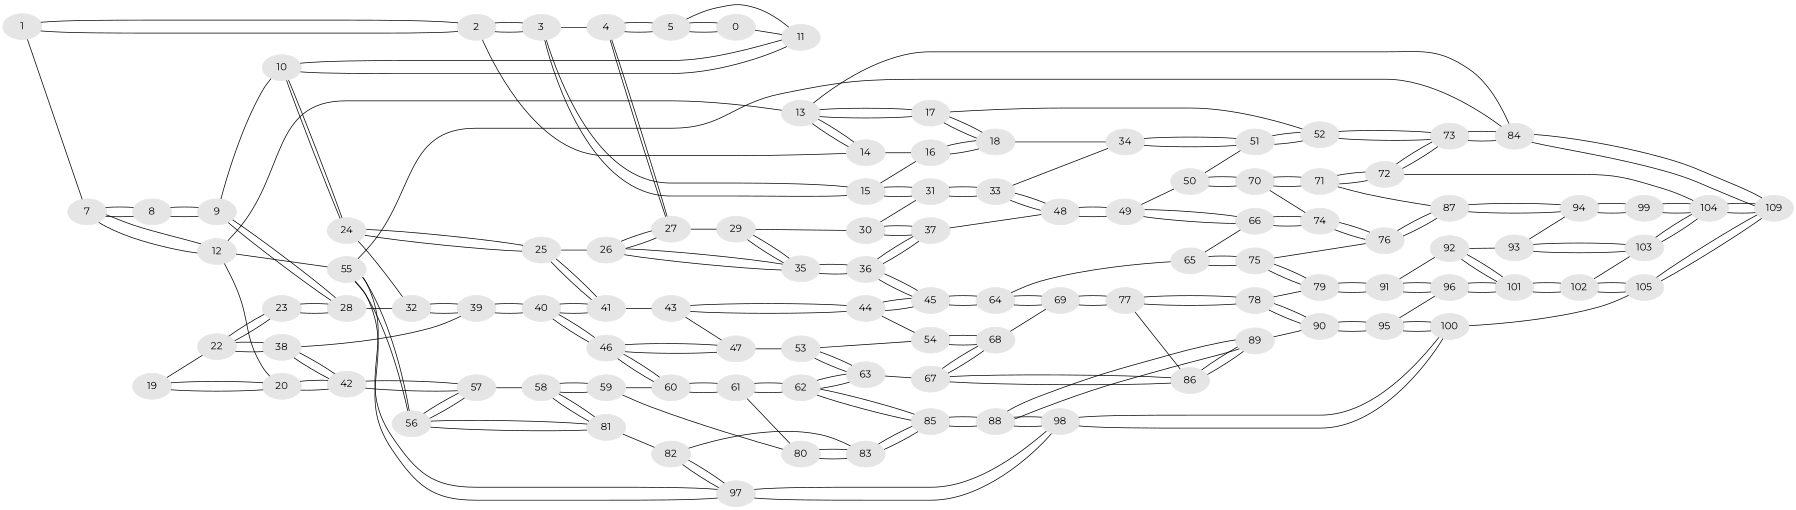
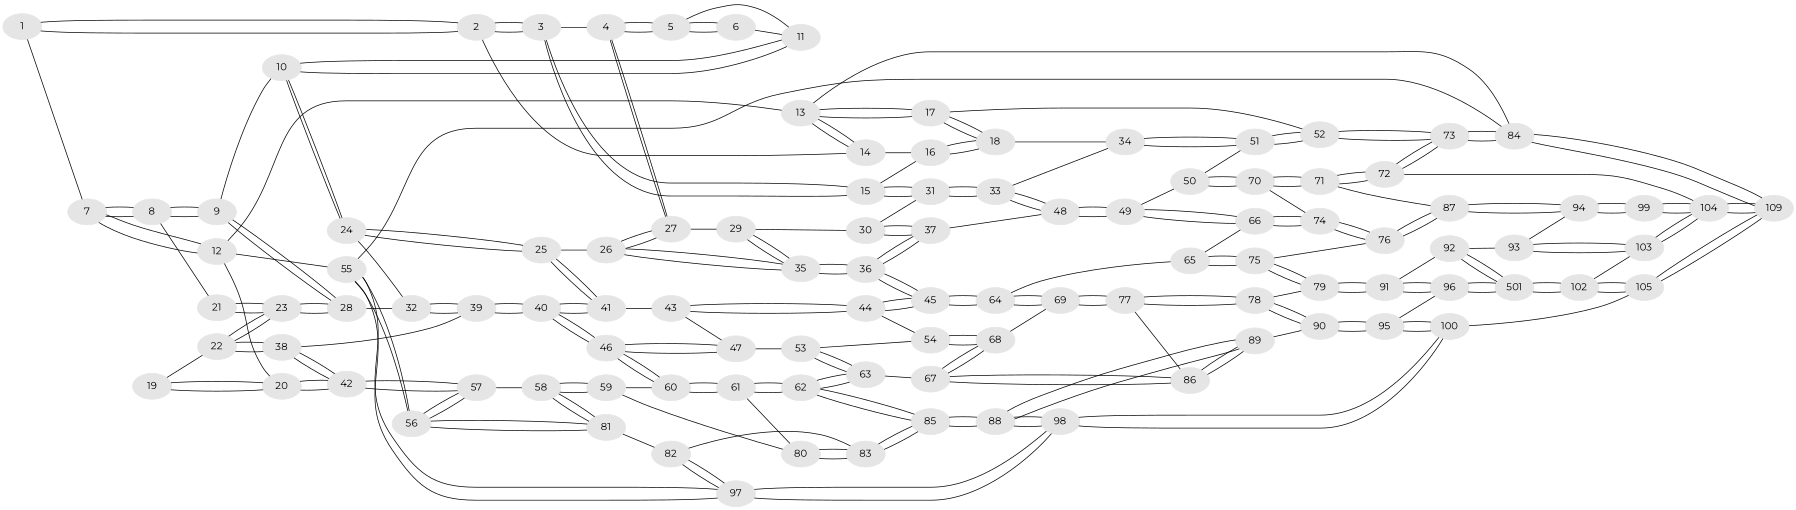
(736, 27) -> (736, 27)
(1514, 288) -> (1514, 288)
none -> (217, 308)
